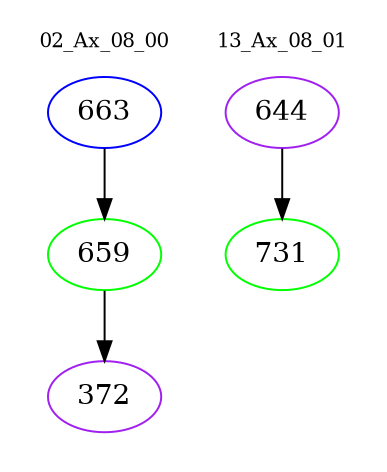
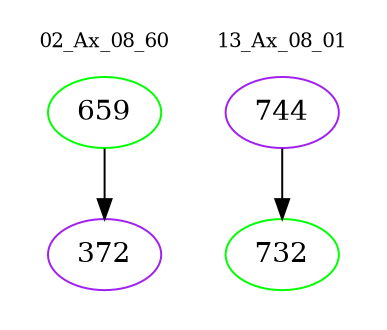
(105, 42) -> (105, 42)
(105, 112) -> none
(282, 112) -> (282, 112)
(282, 255) -> (282, 255)
